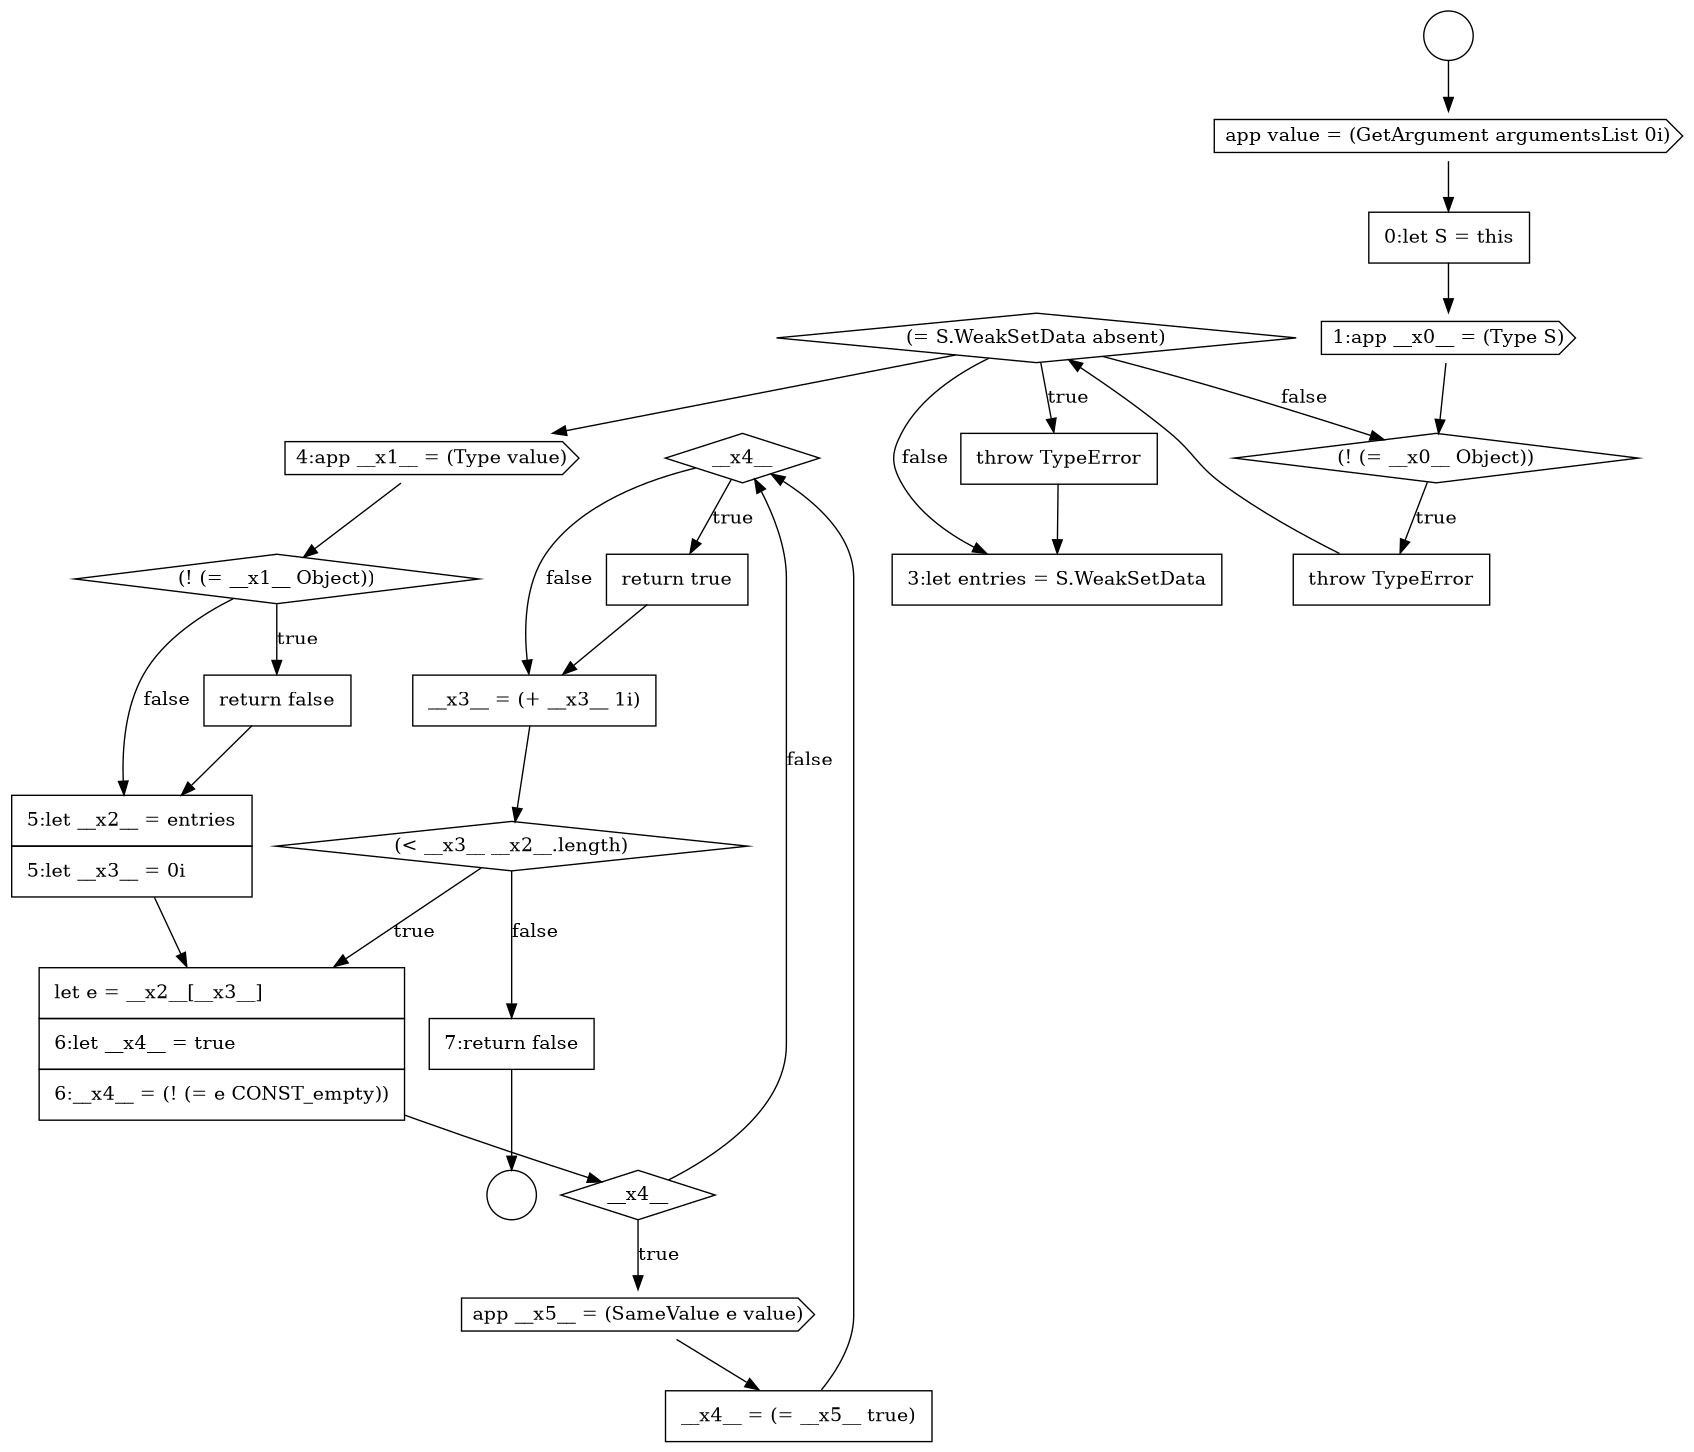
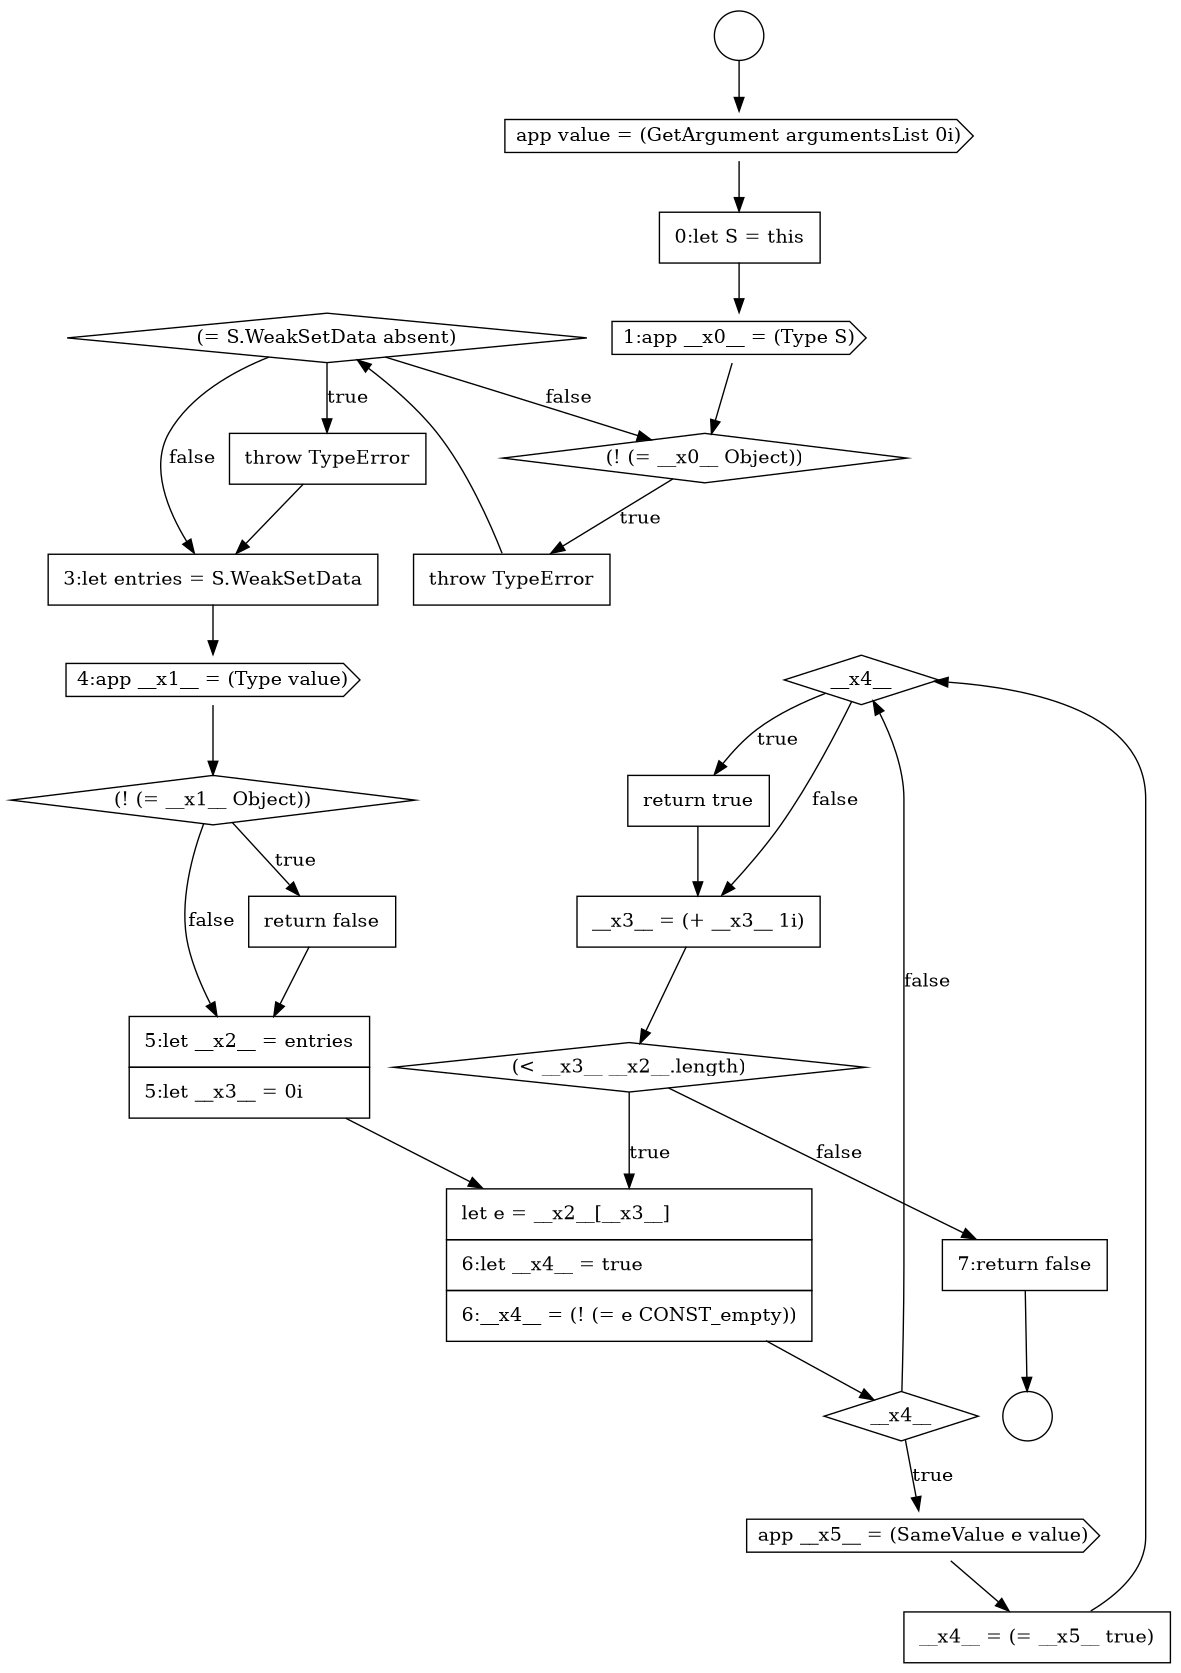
(761, 393) -> (213, 623)
